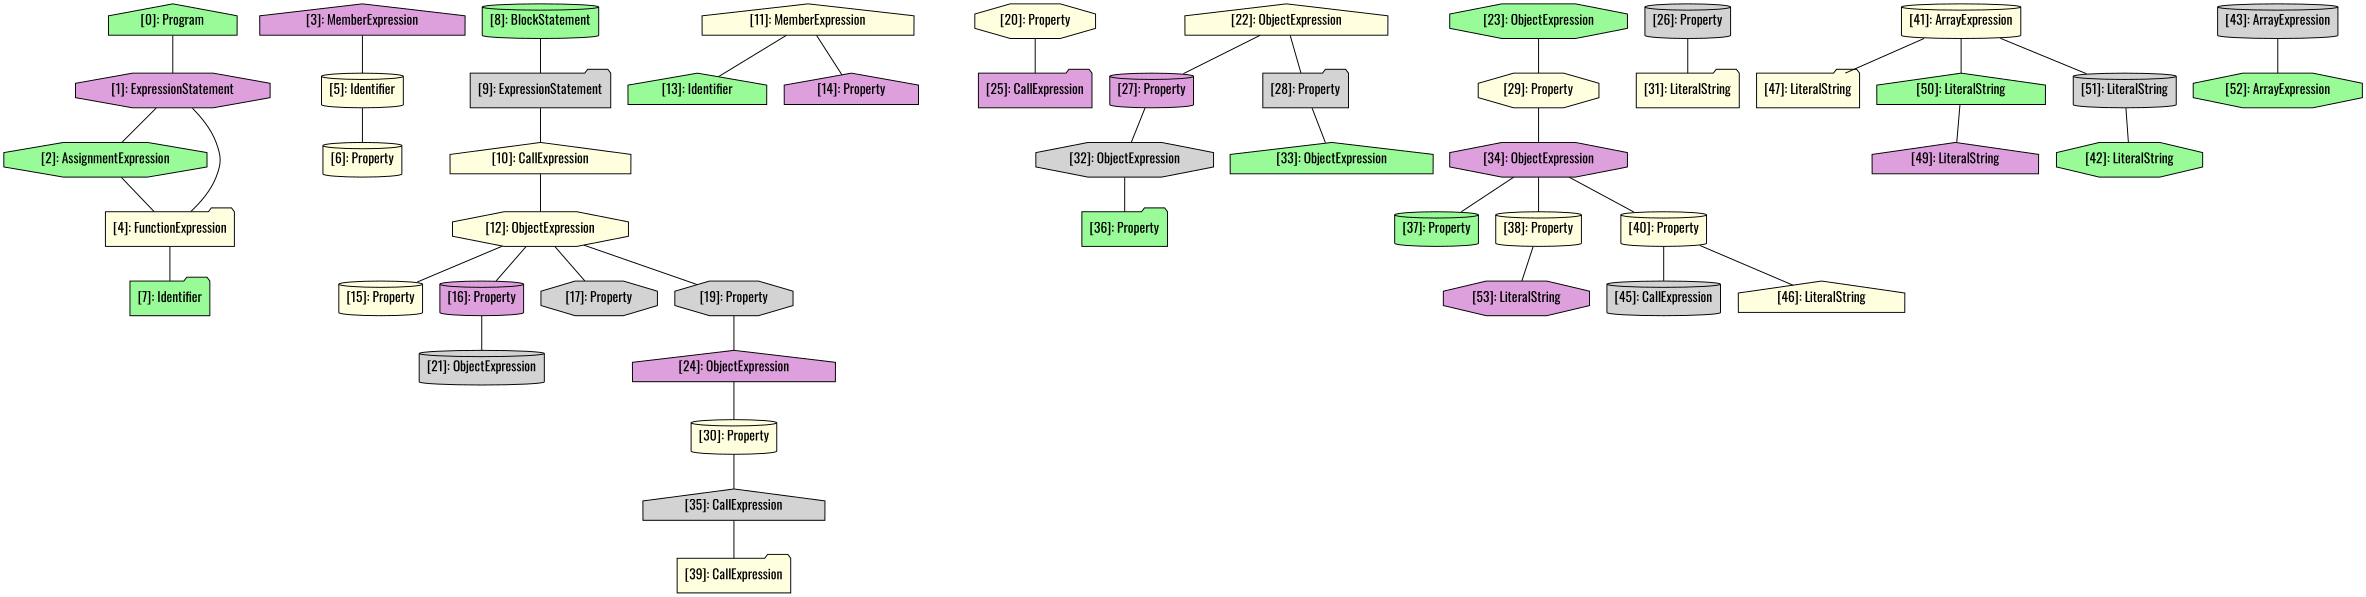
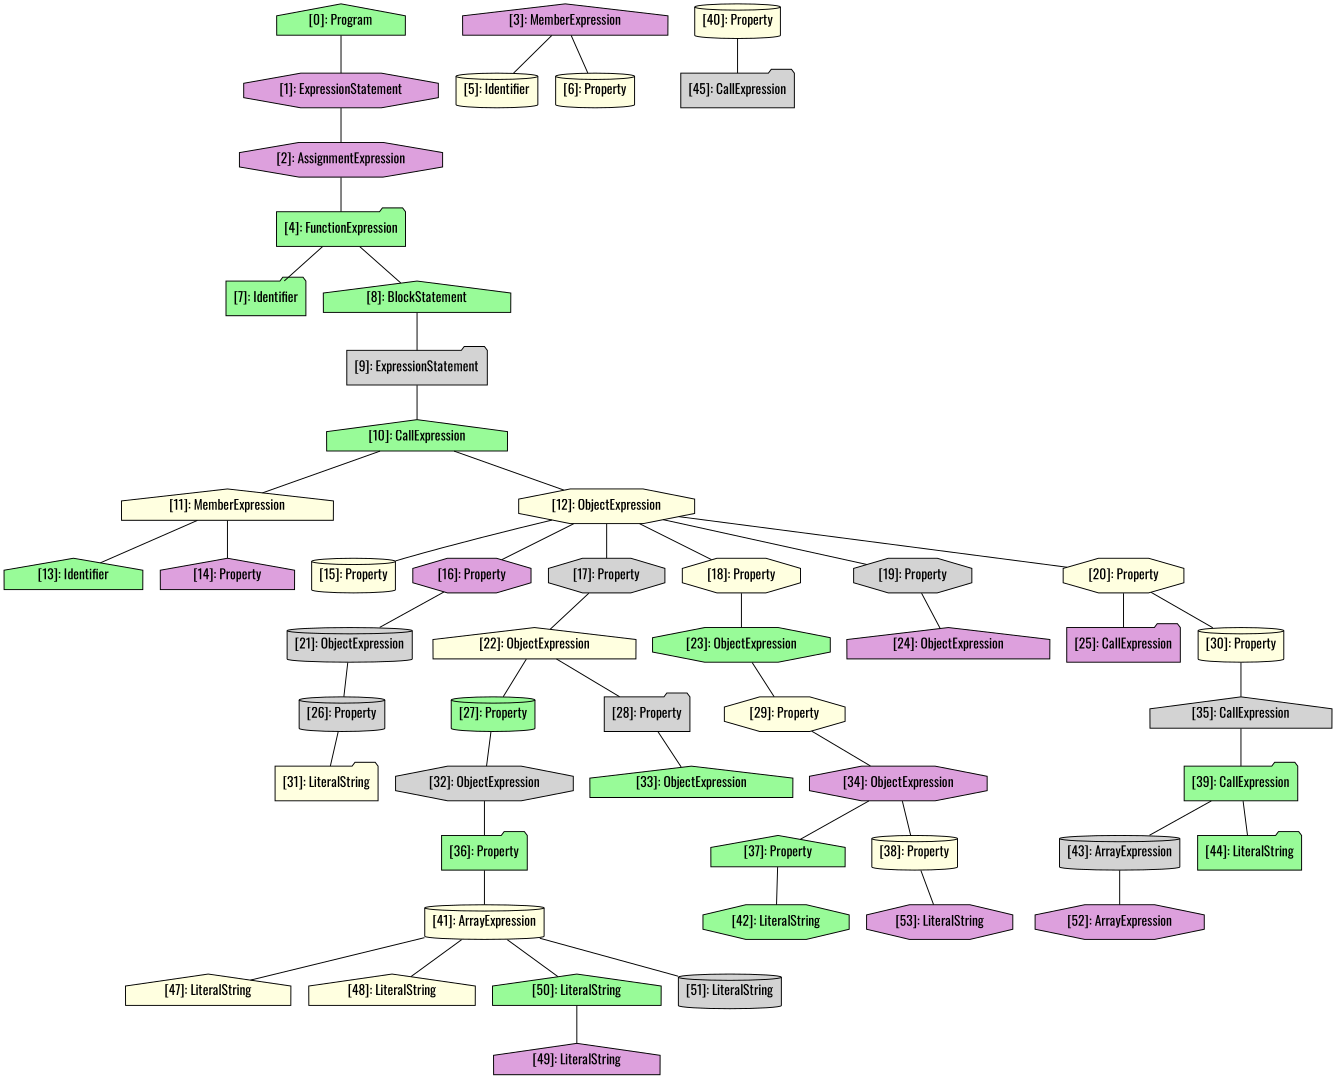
(540, 21) -> (417, 298)
(1152, 90) -> (493, 714)
(1808, 90) -> (208, 991)
(2278, 90) -> (1120, 922)
(362, 125) -> (580, 54)
(2127, 125) -> (777, 886)
(105, 160) -> (341, 160)
(220, 160) -> (380, 265)
(540, 160) -> (417, 437)
(1602, 195) -> none
(170, 229) -> (341, 229)
(1437, 229) -> (778, 853)
(482, 298) -> (472, 576)
(1664, 298) -> (738, 90)
(1822, 298) -> none
(734, 401) -> (1182, 610)
none -> (321, 472)
none -> (873, 542)
(734, 576) -> (1241, 783)
none -> (741, 576)
none -> (569, 611)
none -> (346, 680)
none -> (1180, 818)
none -> (1250, 853)
none -> (484, 888)
none -> (392, 991)
